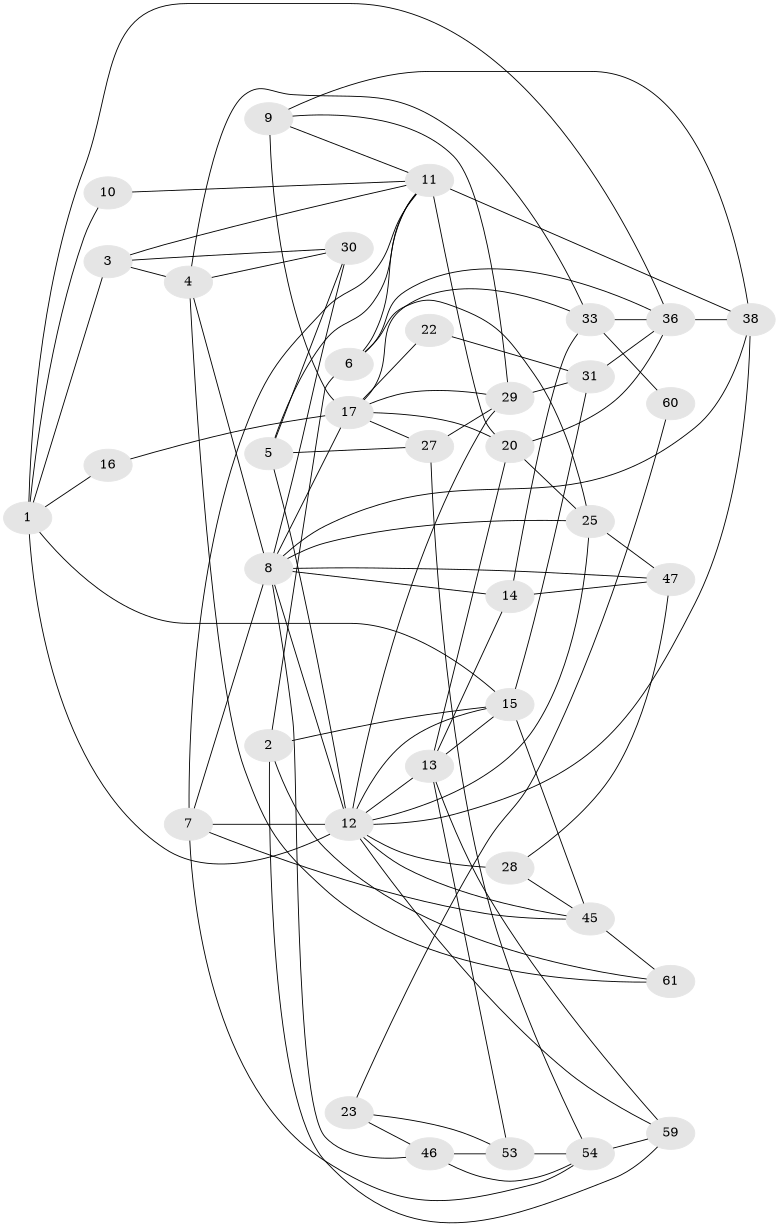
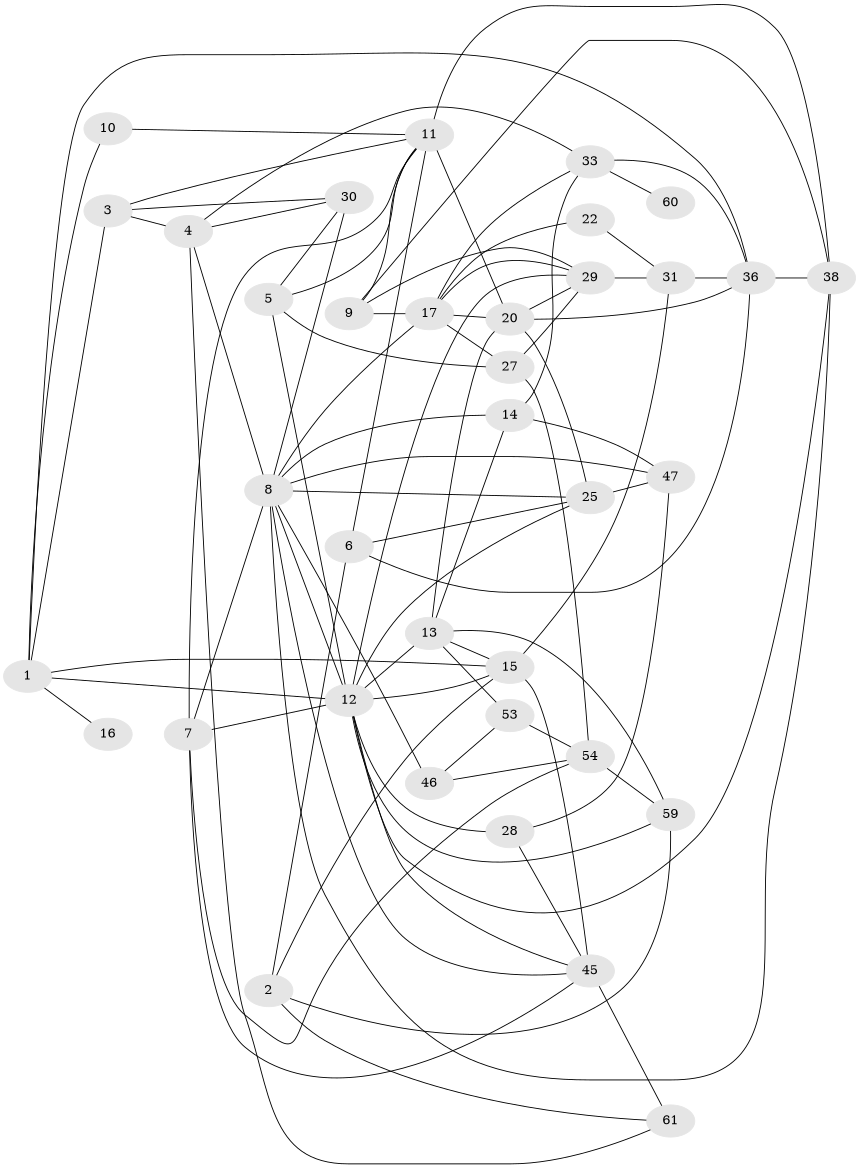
none -> (547, 300)
(222, 435) -> none
none -> (341, 811)
(349, 1113) -> none
